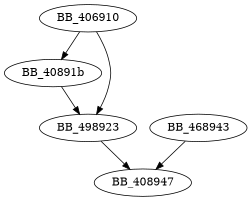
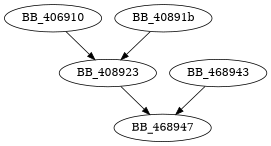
(73, 43) -> none
(88, 128) -> (108, 73)
(143, 183) -> (163, 128)
